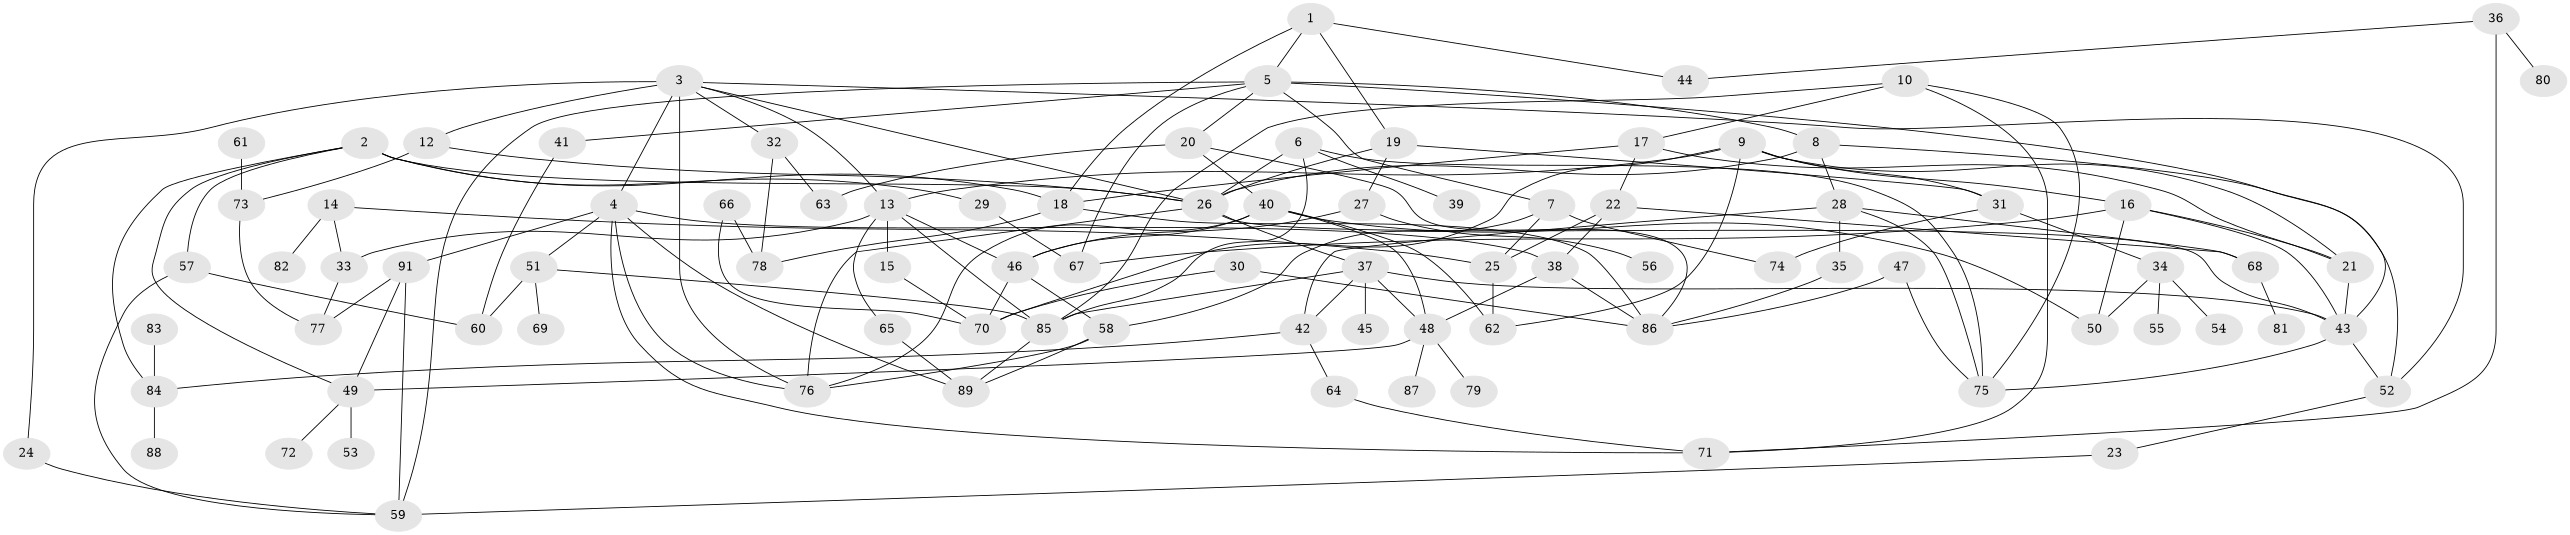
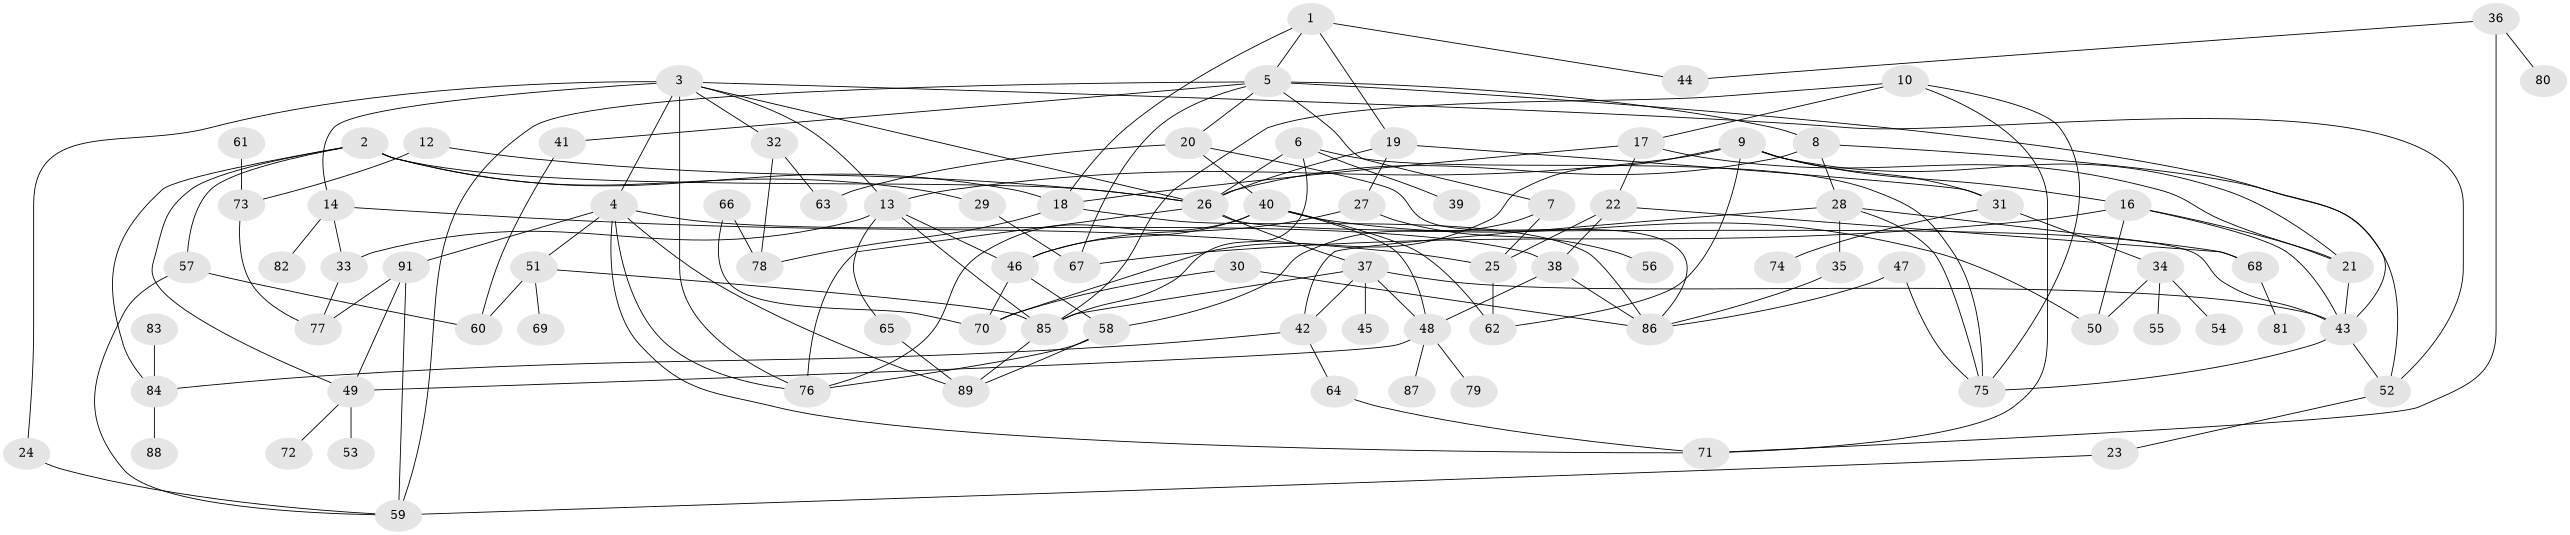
(550, 105) -> (461, 100)
(1681, 245) -> none
(888, 267) -> none
